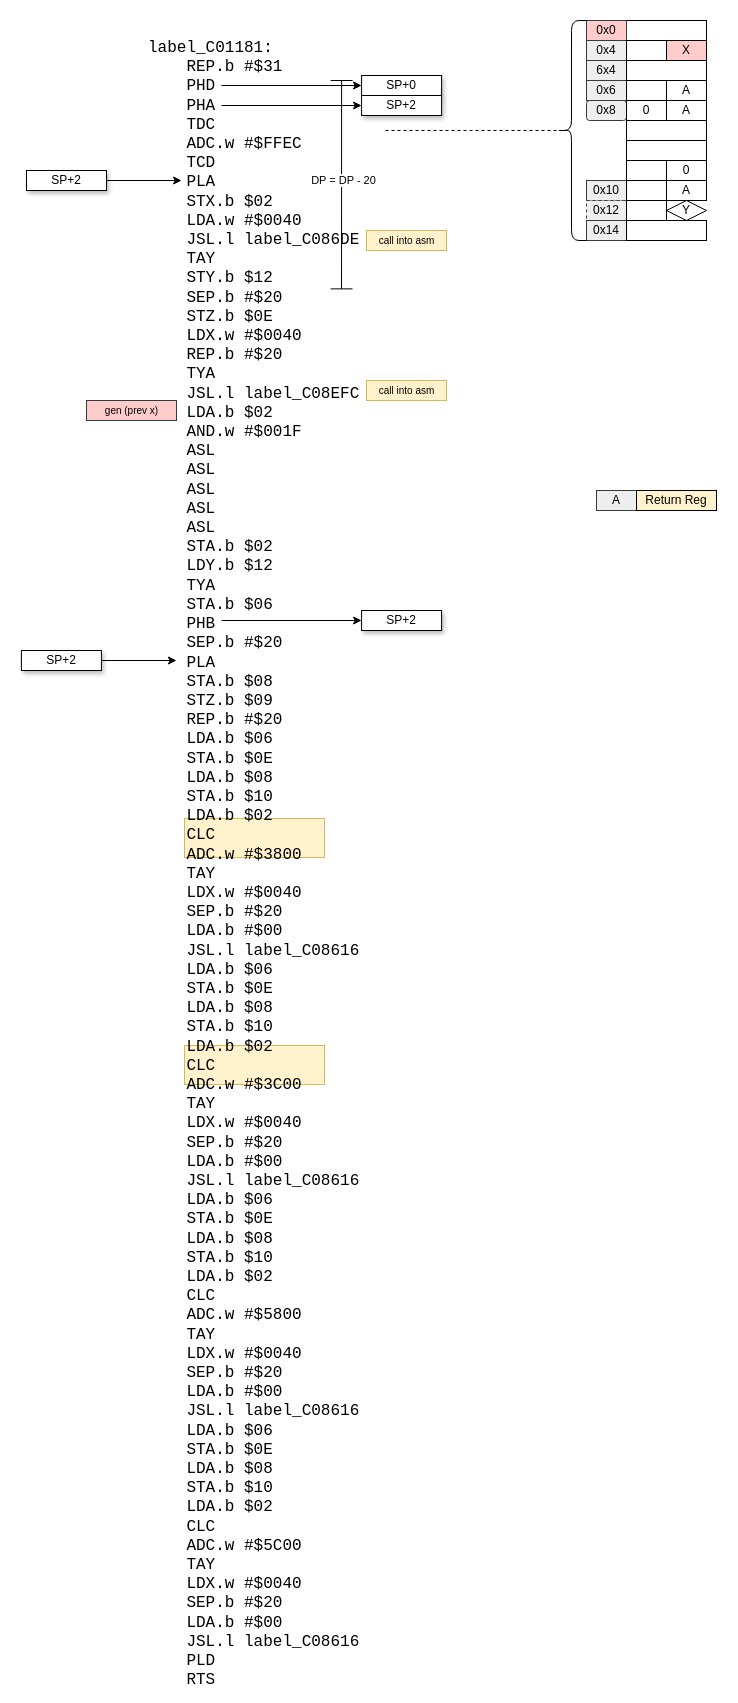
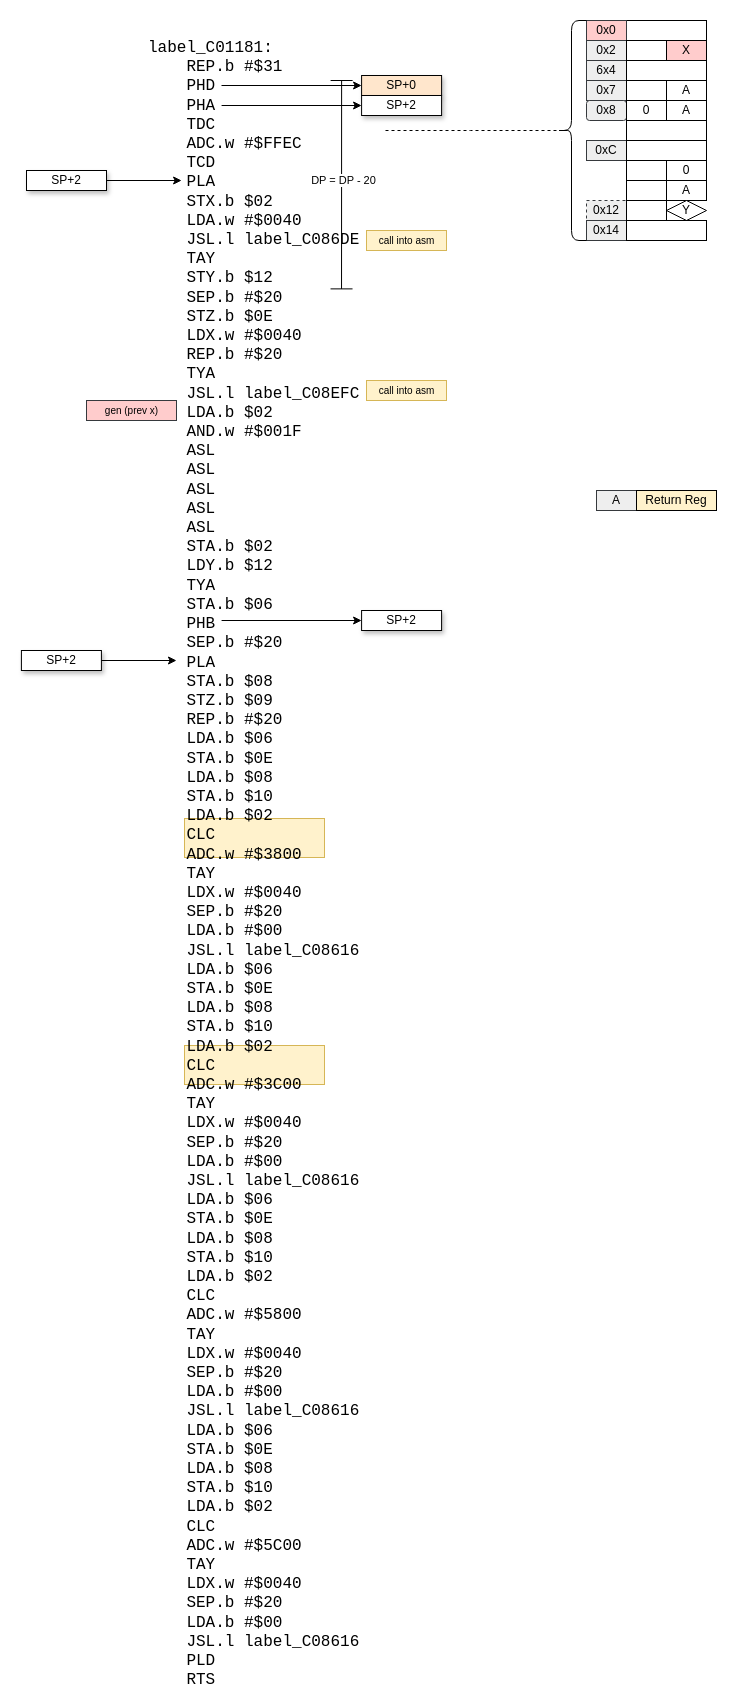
(607, 51) -> (607, 51)
(402, 86) -> (402, 86)
(607, 91) -> (607, 91)
none -> (607, 151)
(607, 191) -> none
